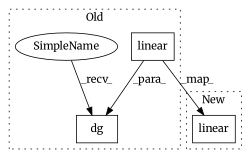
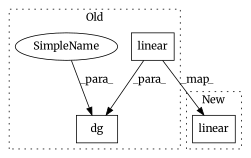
(97, 80) -> (97, 80)
